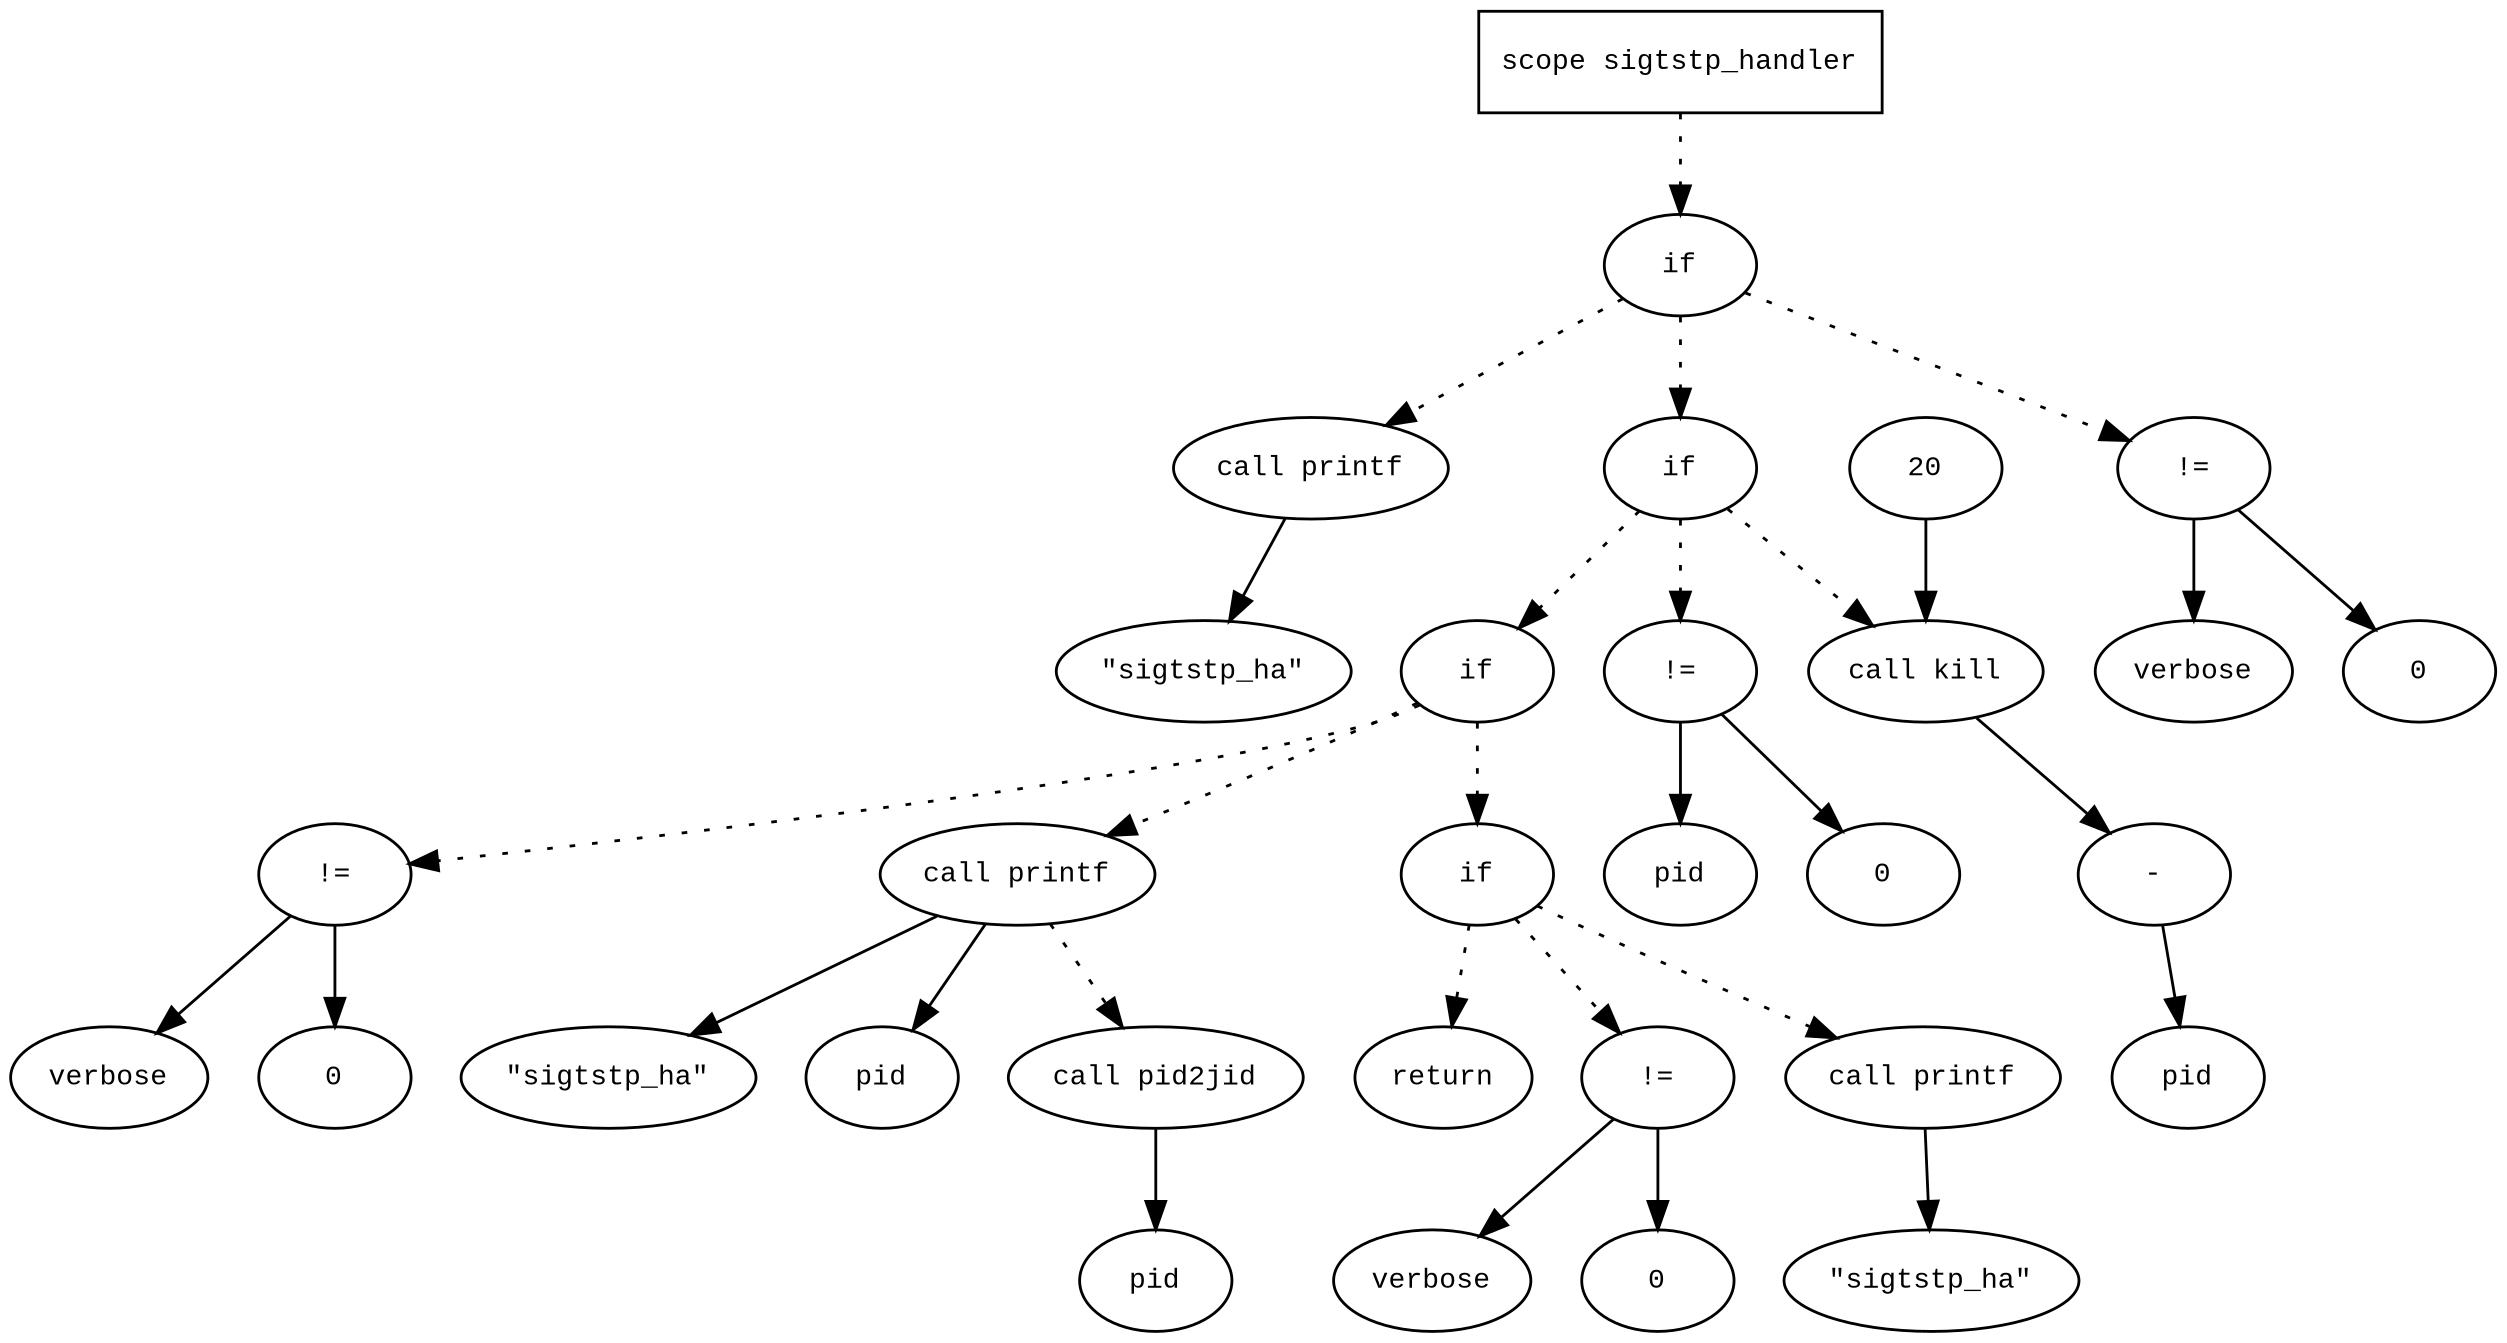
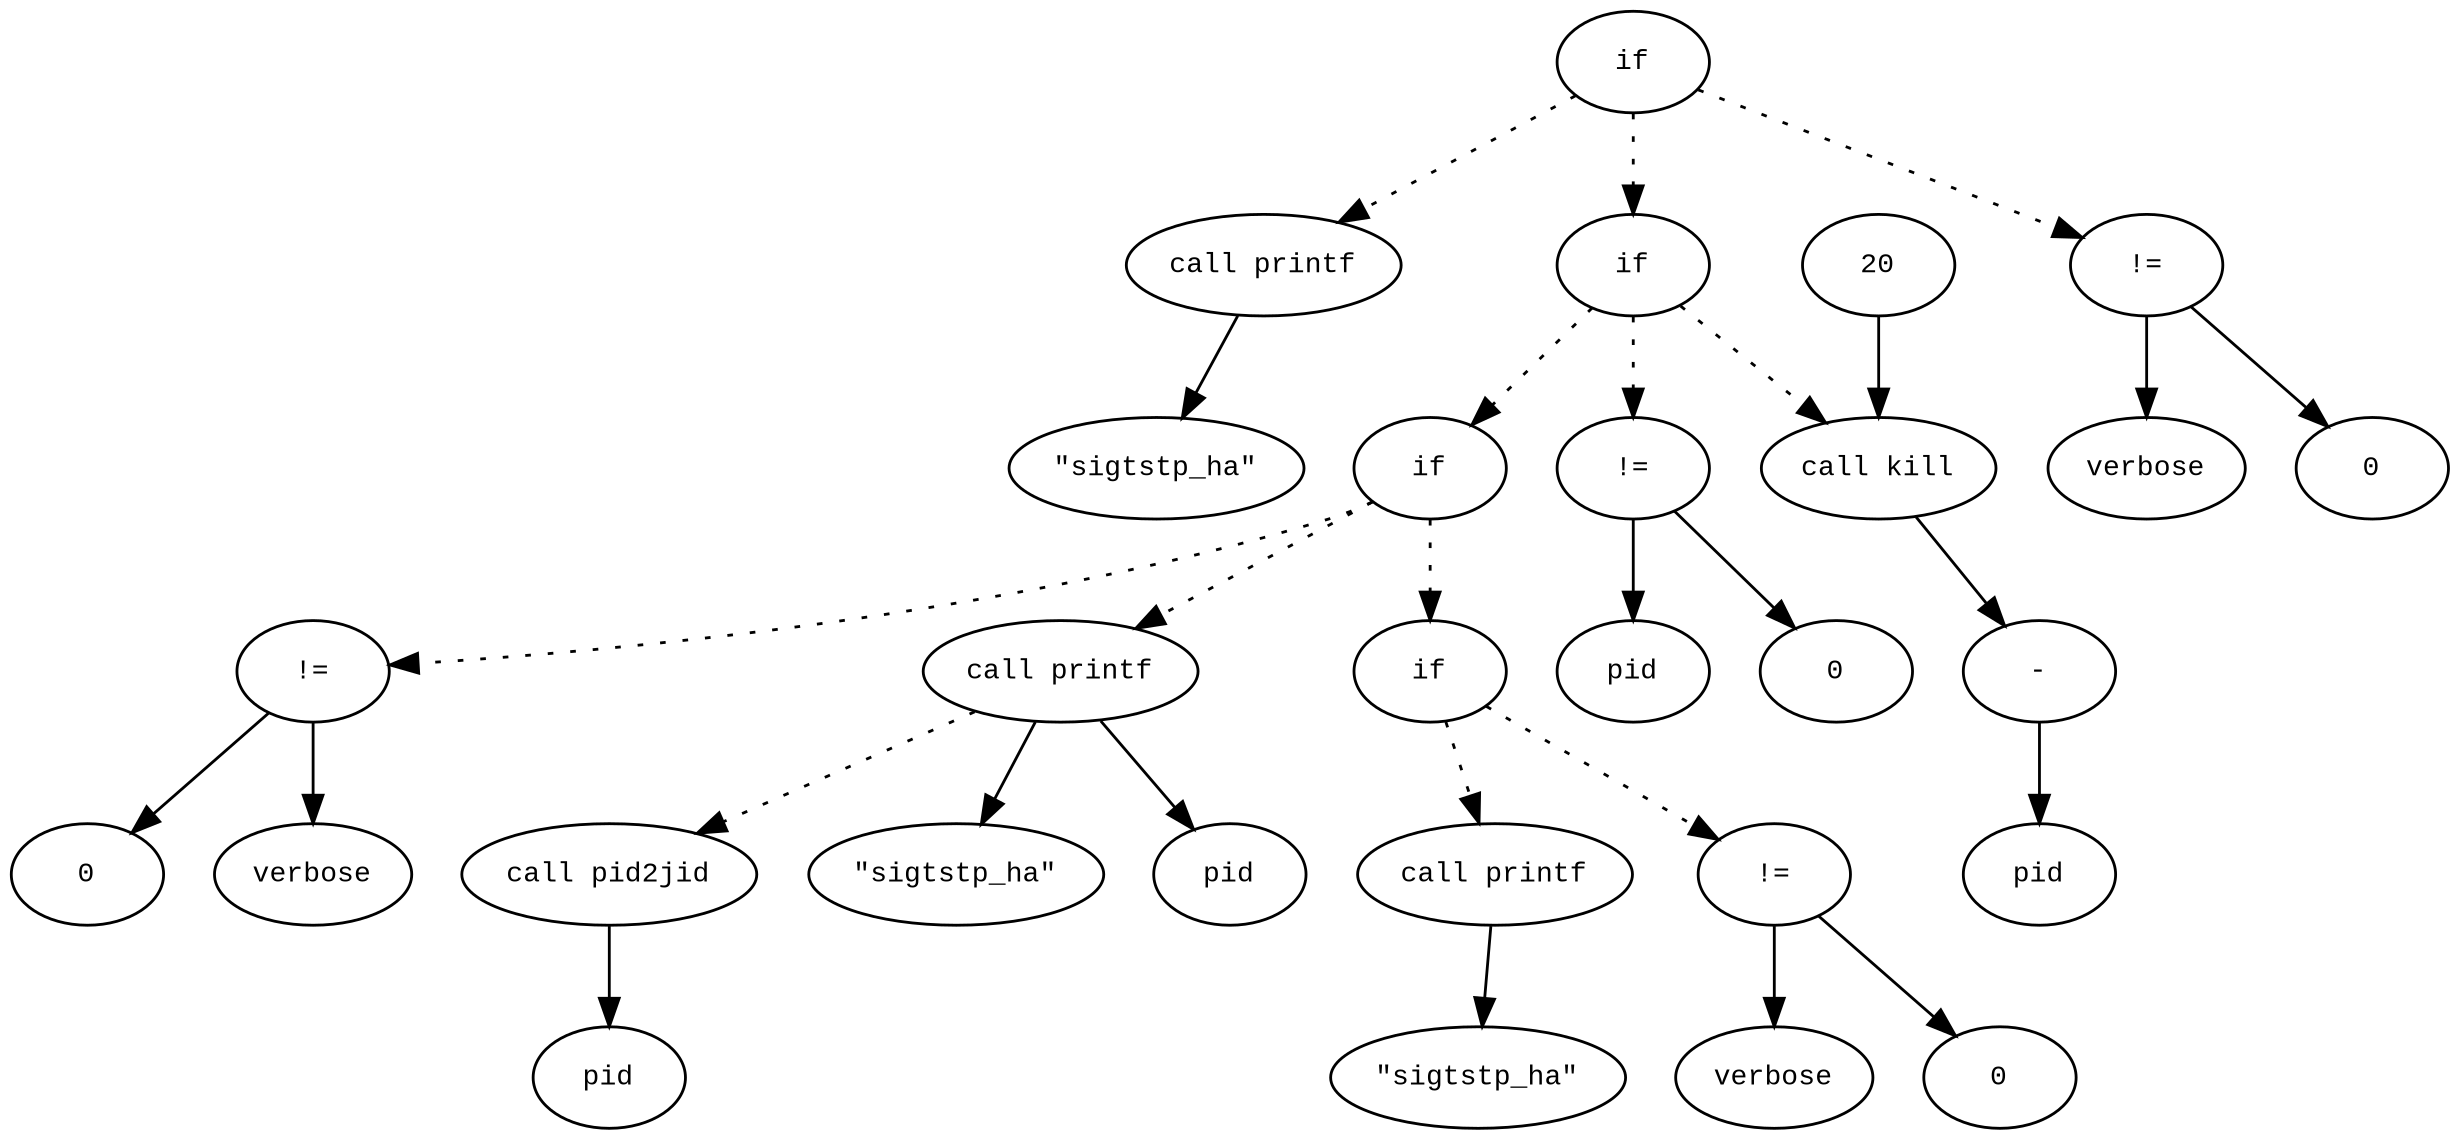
(1680, 62) -> none
(1444, 1078) -> none
